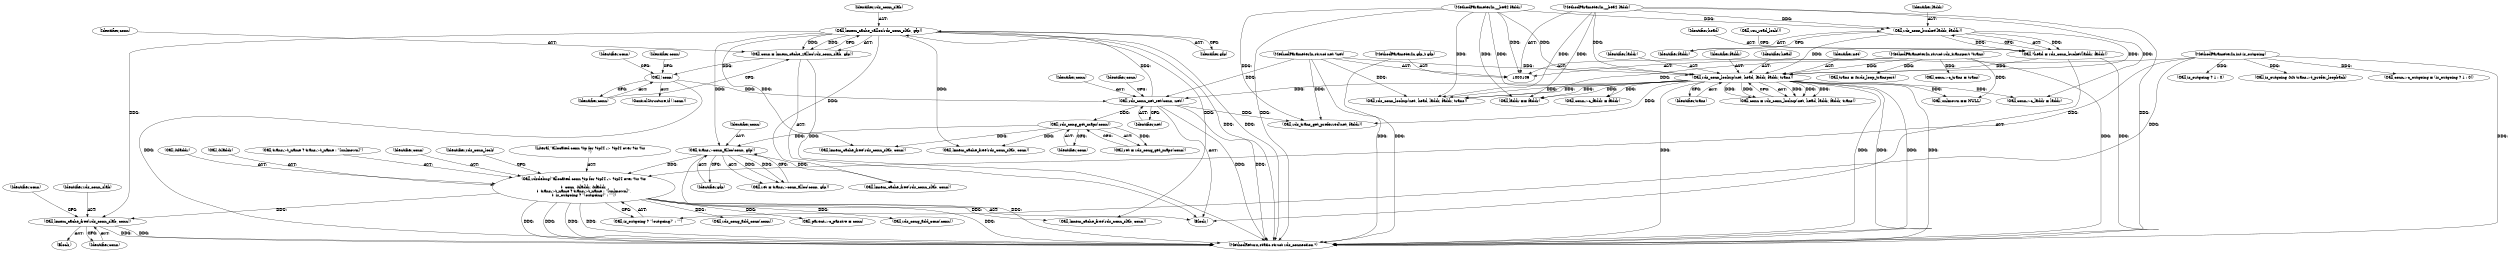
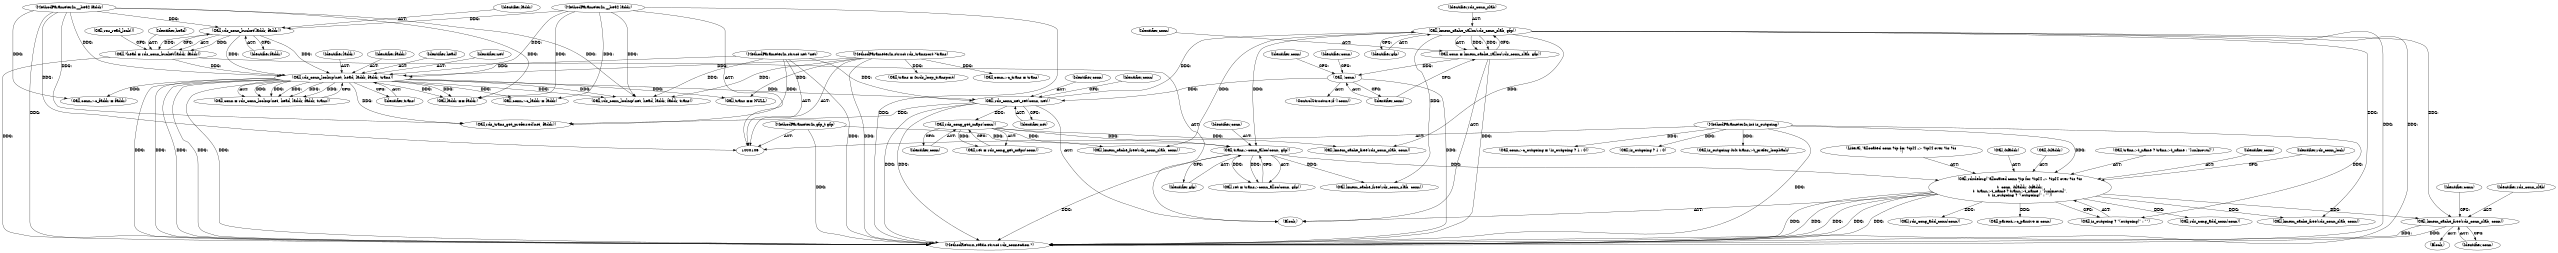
(1956, 101) -> (746, 101)
none -> (1035, 142)
